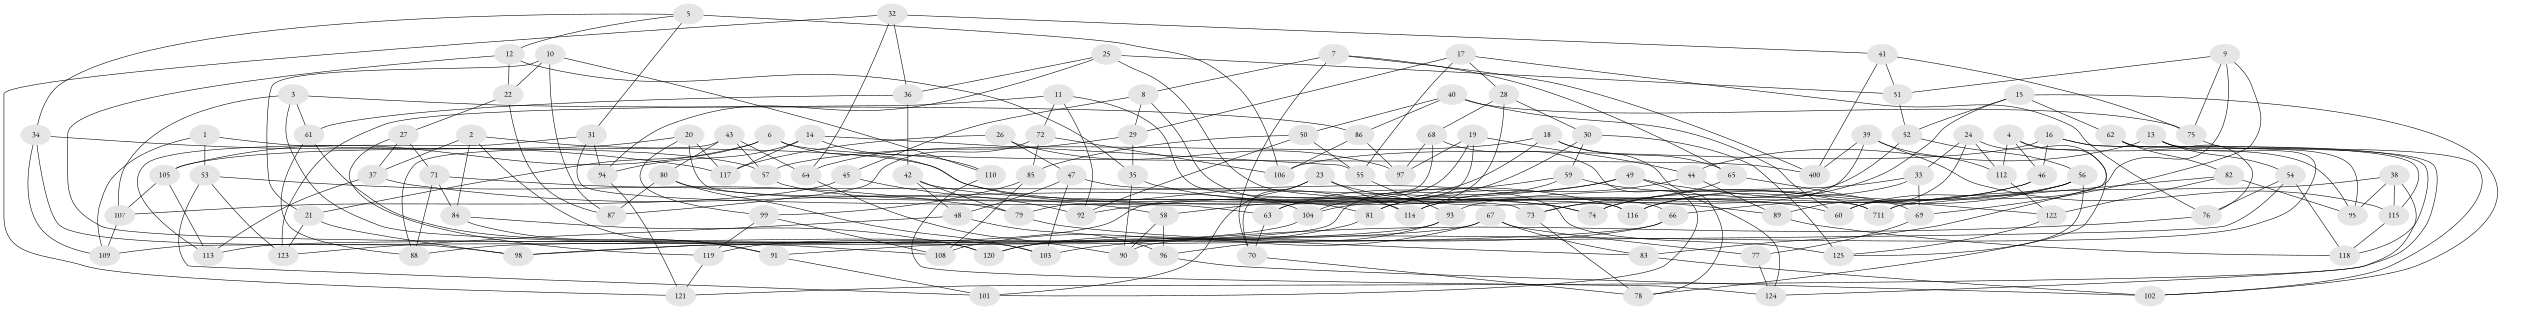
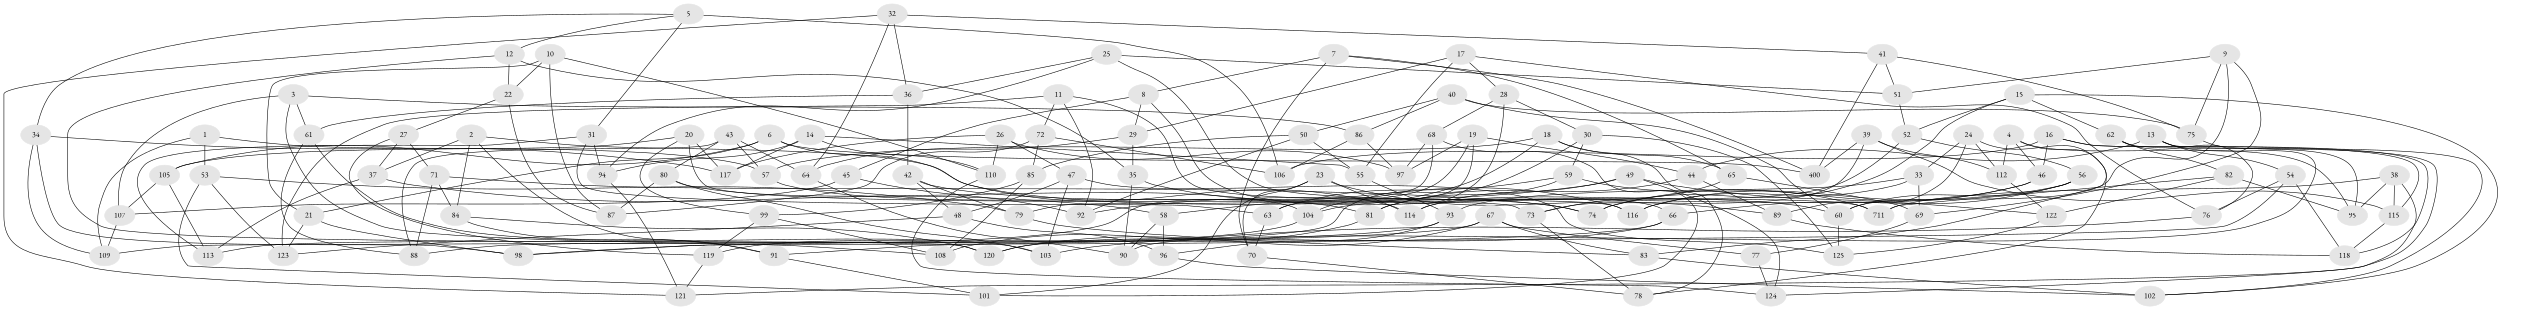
none -> (996, 154)
(1960, 252) -> (1839, 236)
